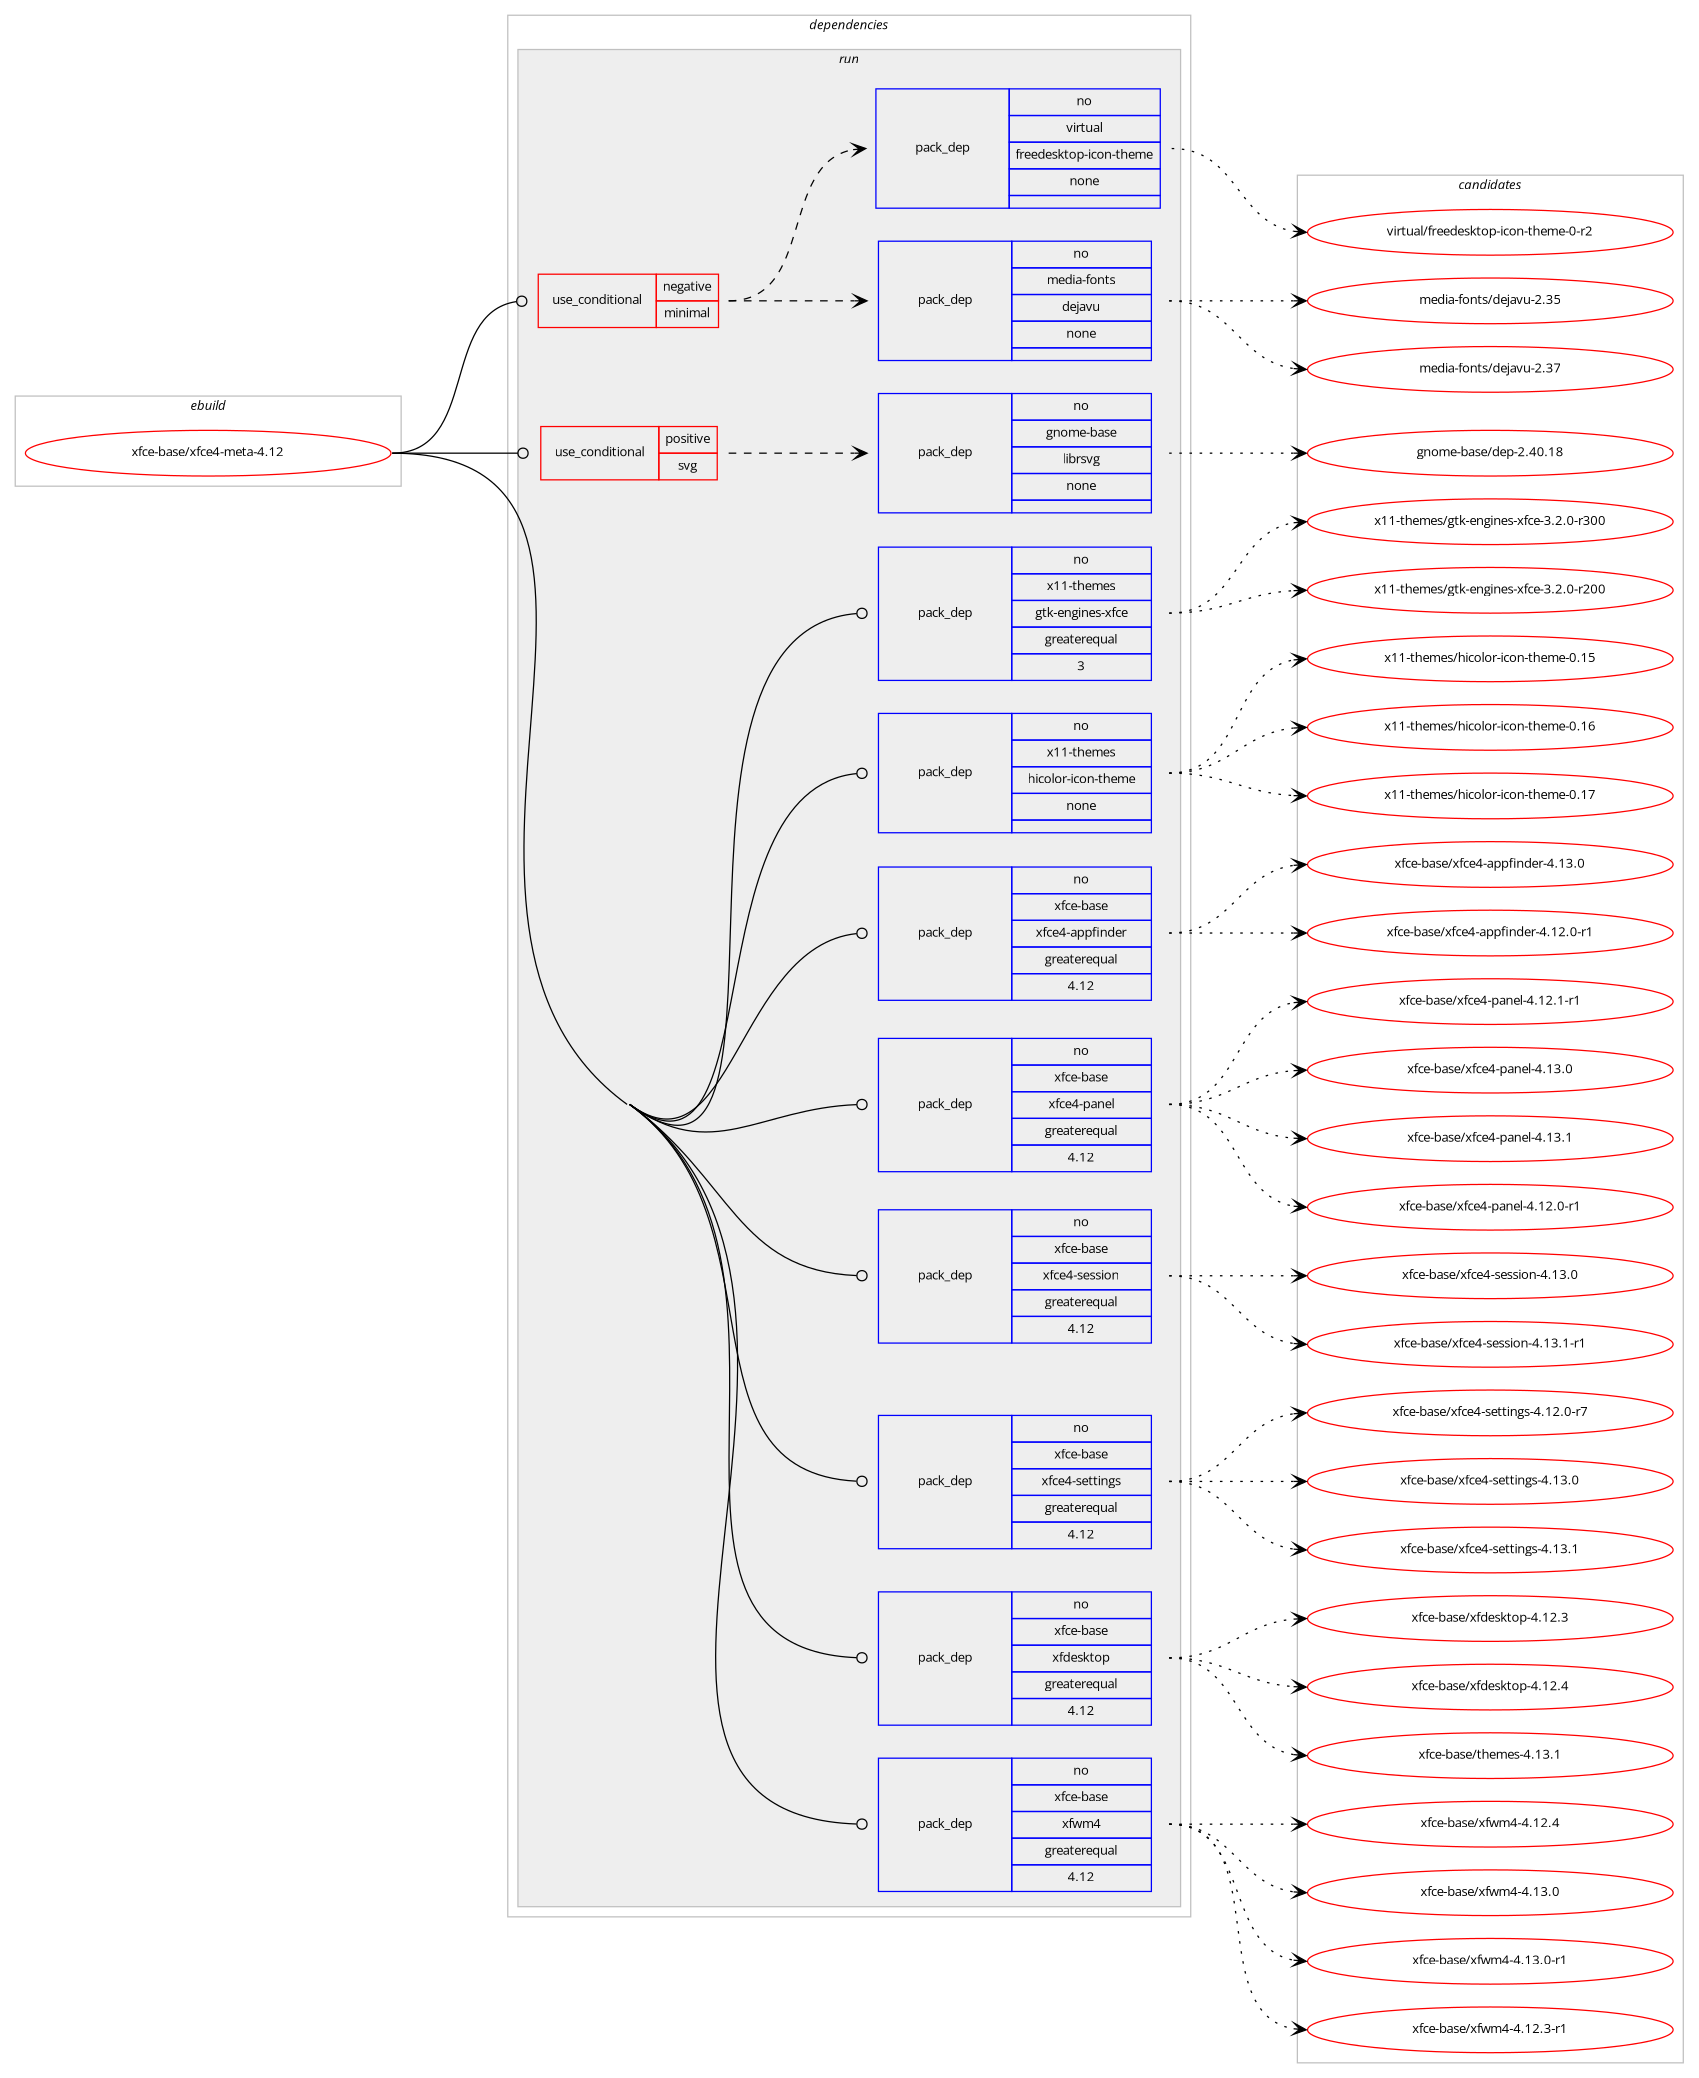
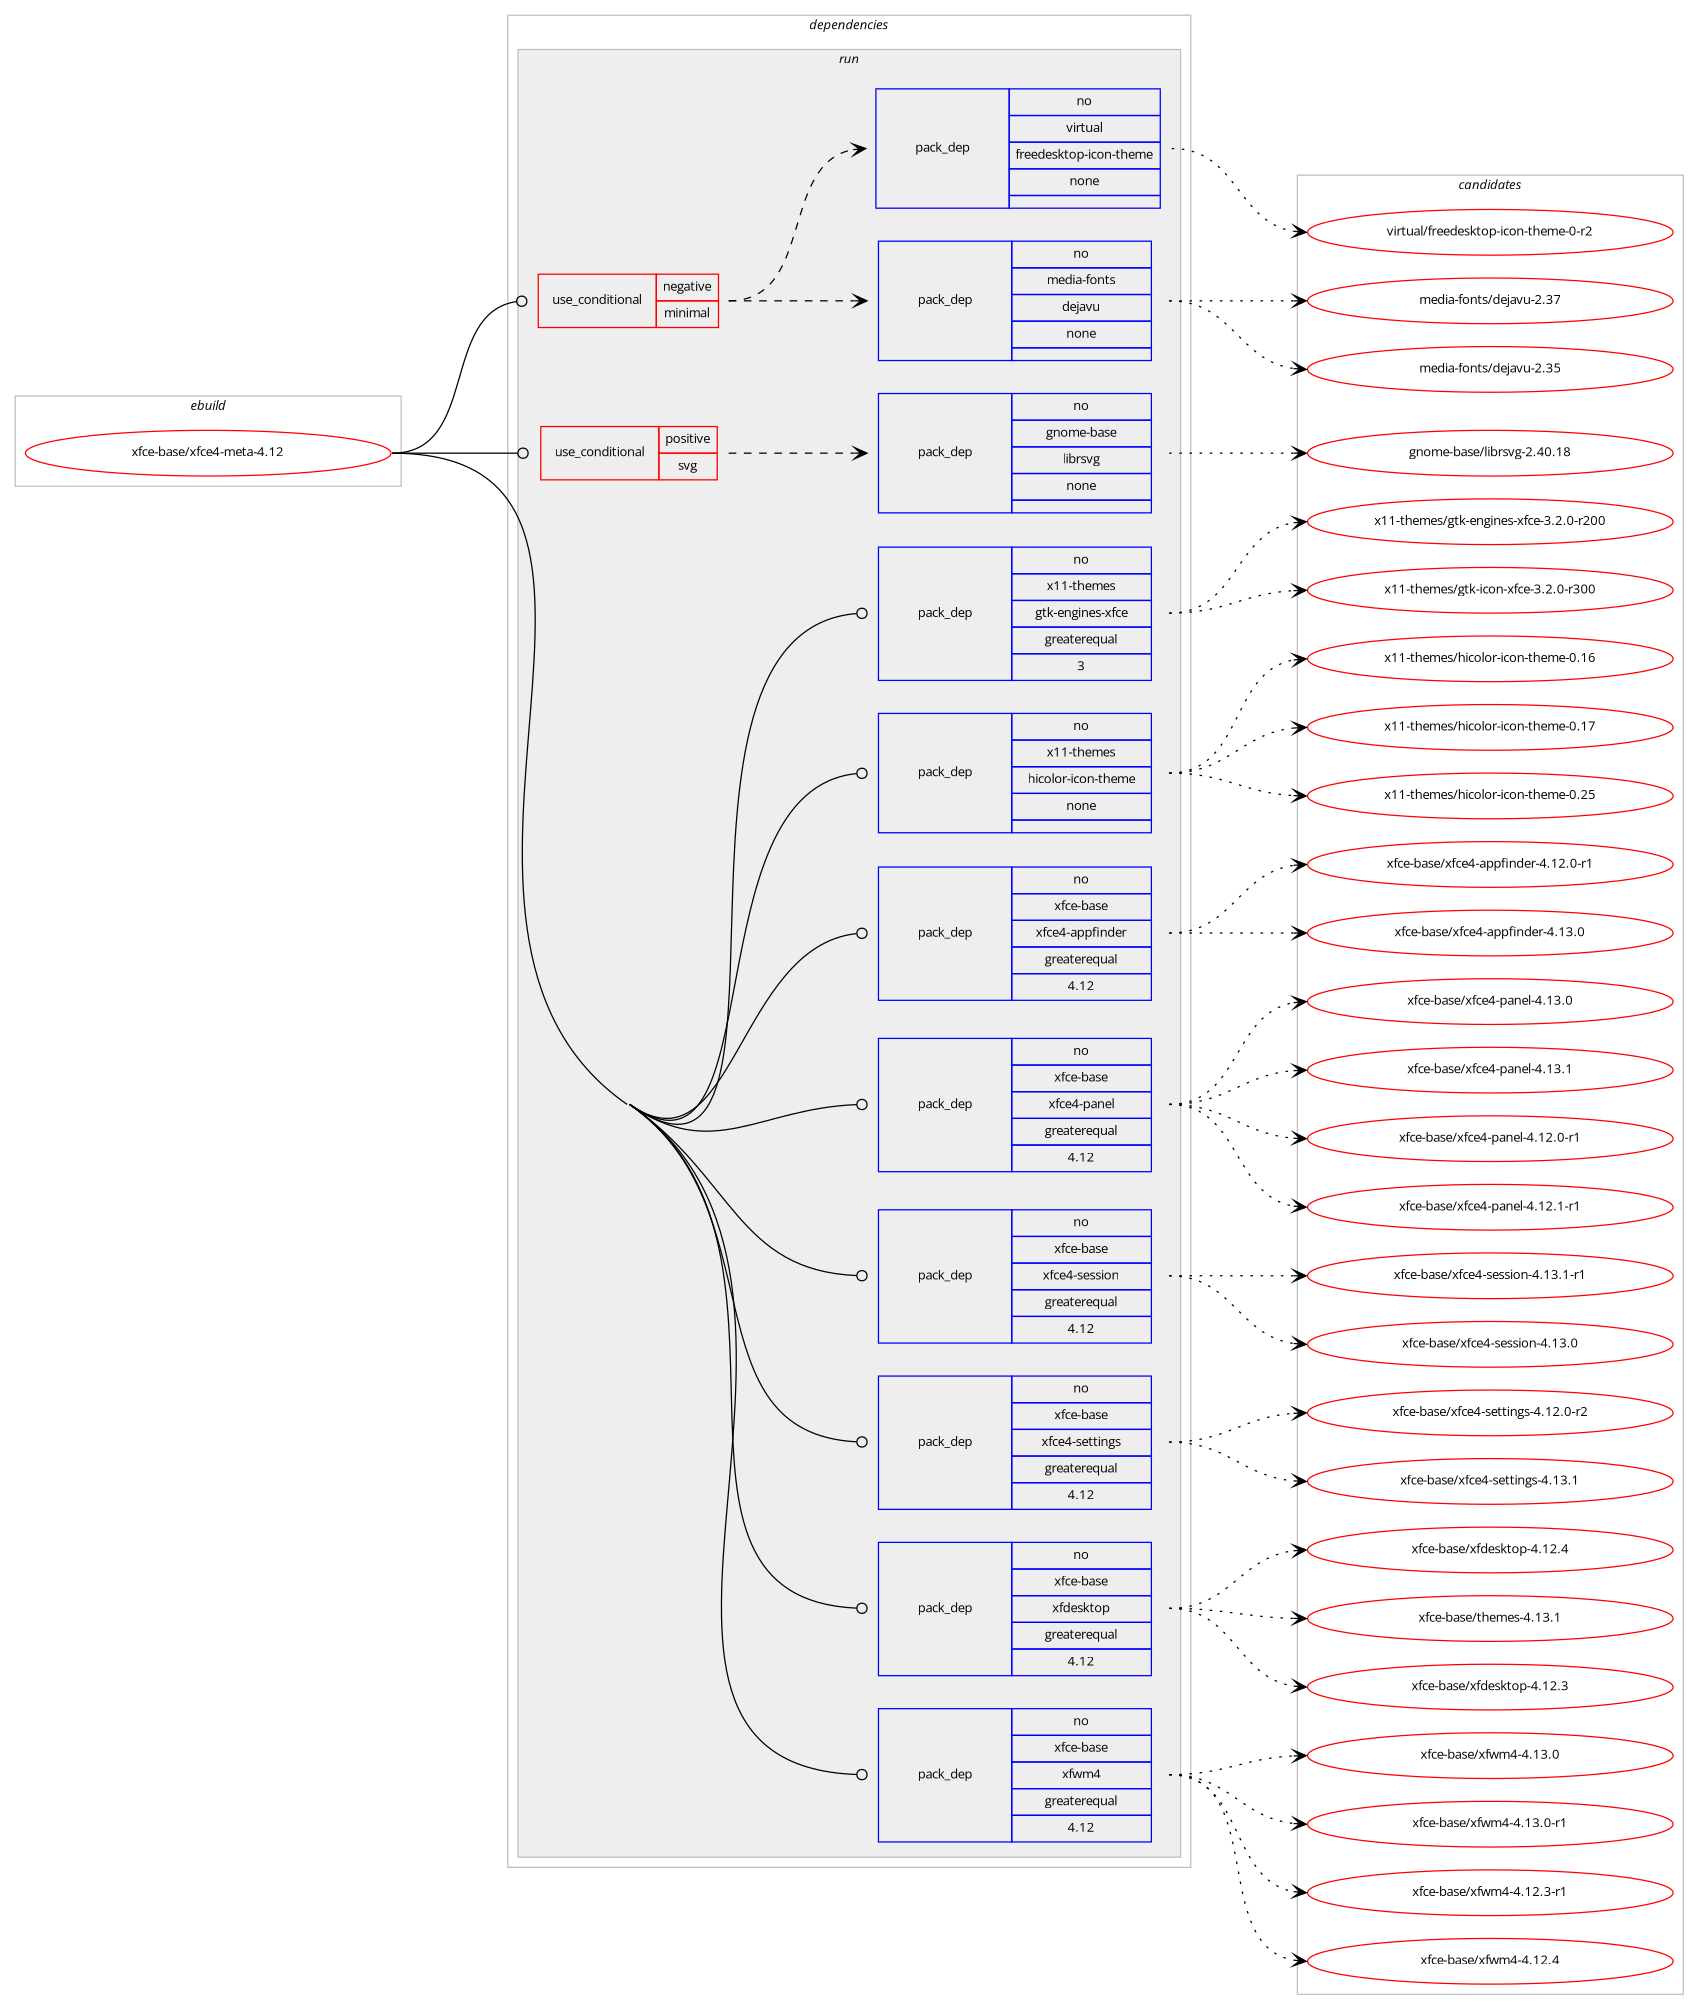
(1490, 453) -> (1490, 453)
(1490, 522) -> (1490, 590)
(1490, 659) -> (1490, 796)
(1490, 1413) -> (1490, 1413)
(1490, 1481) -> none
